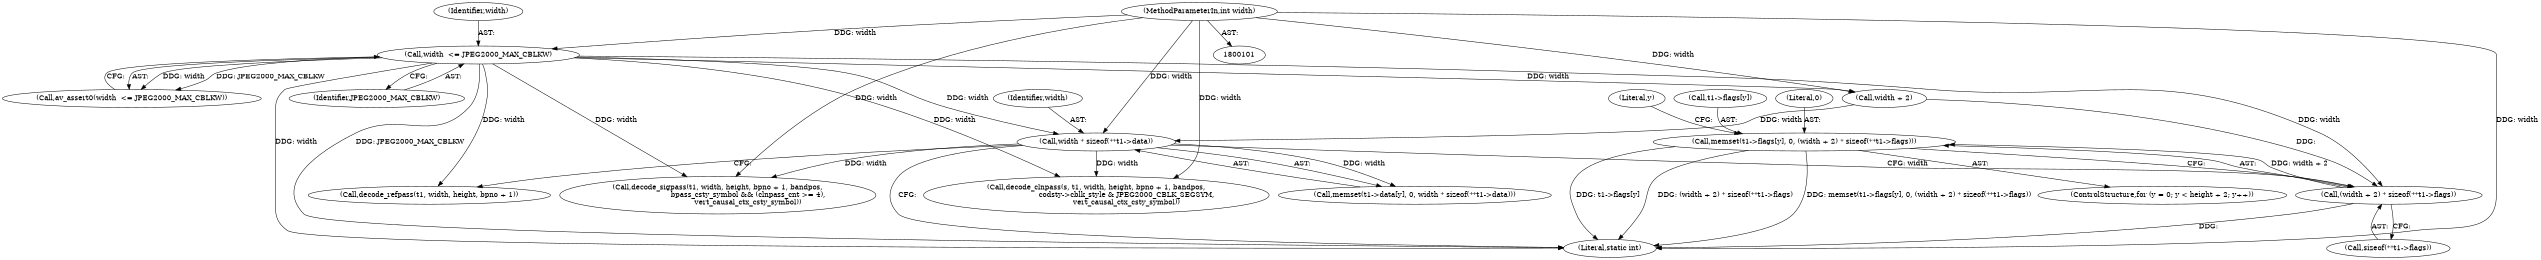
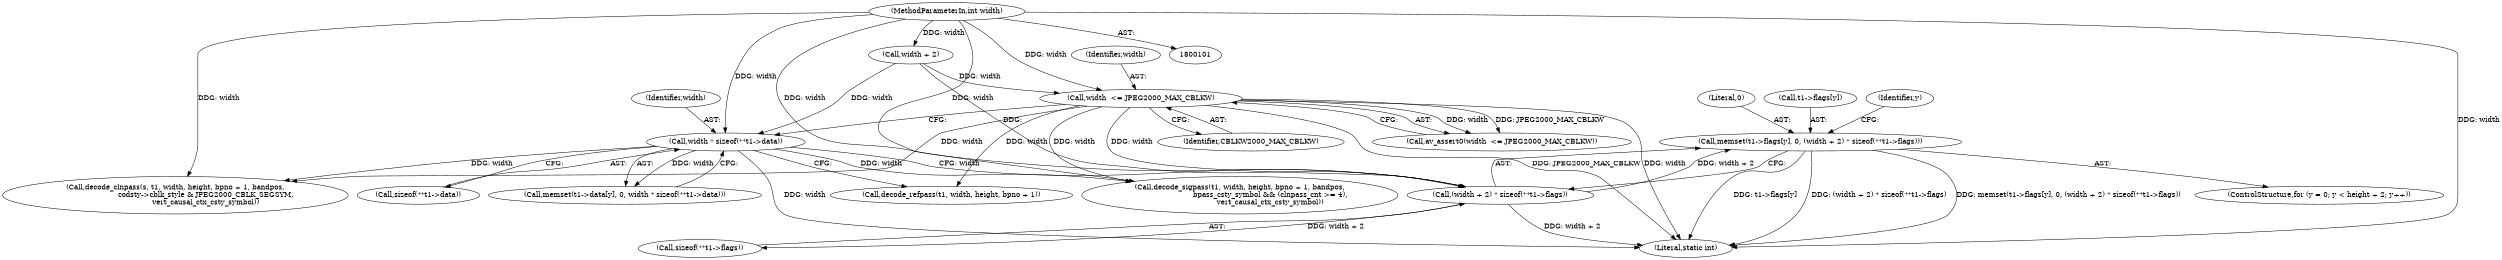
(1213, 73) -> (987, 86)
(377, 98) -> (1251, 142)
(968, 98) -> (939, 120)
(1637, 98) -> (1900, 98)
none -> (1029, 164)
(1243, 164) -> (730, 164)
none -> (418, 195)
(909, 195) -> (805, 195)
(2210, 227) -> (1572, 227)
(2403, 227) -> (1336, 227)
